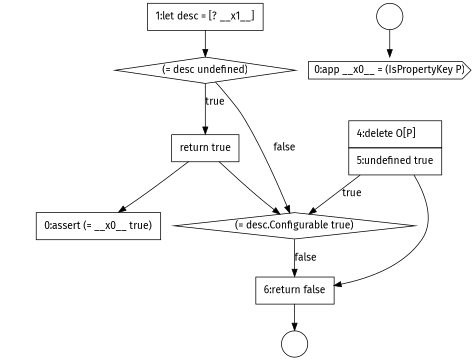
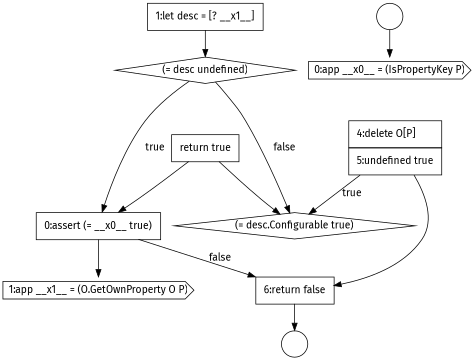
(205, 105) -> (136, 135)
(295, 254) -> (193, 257)
none -> (98, 290)
